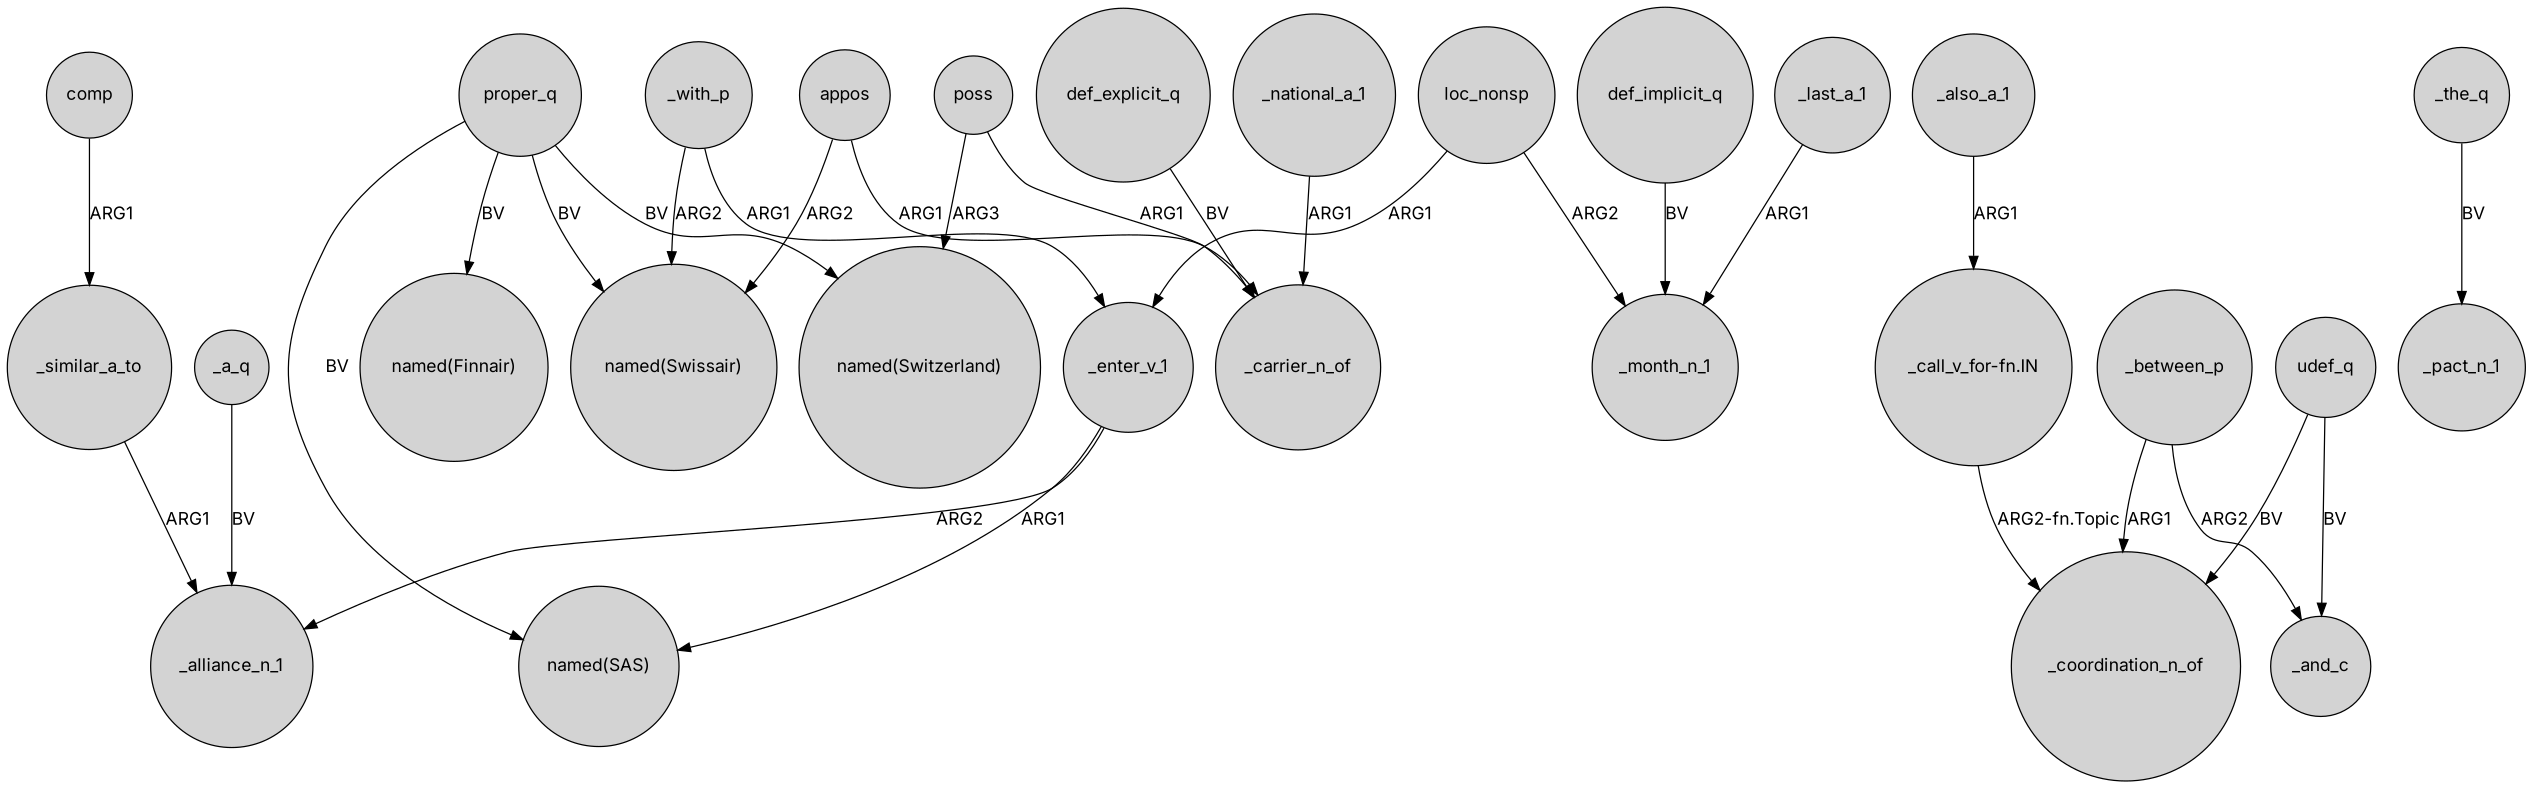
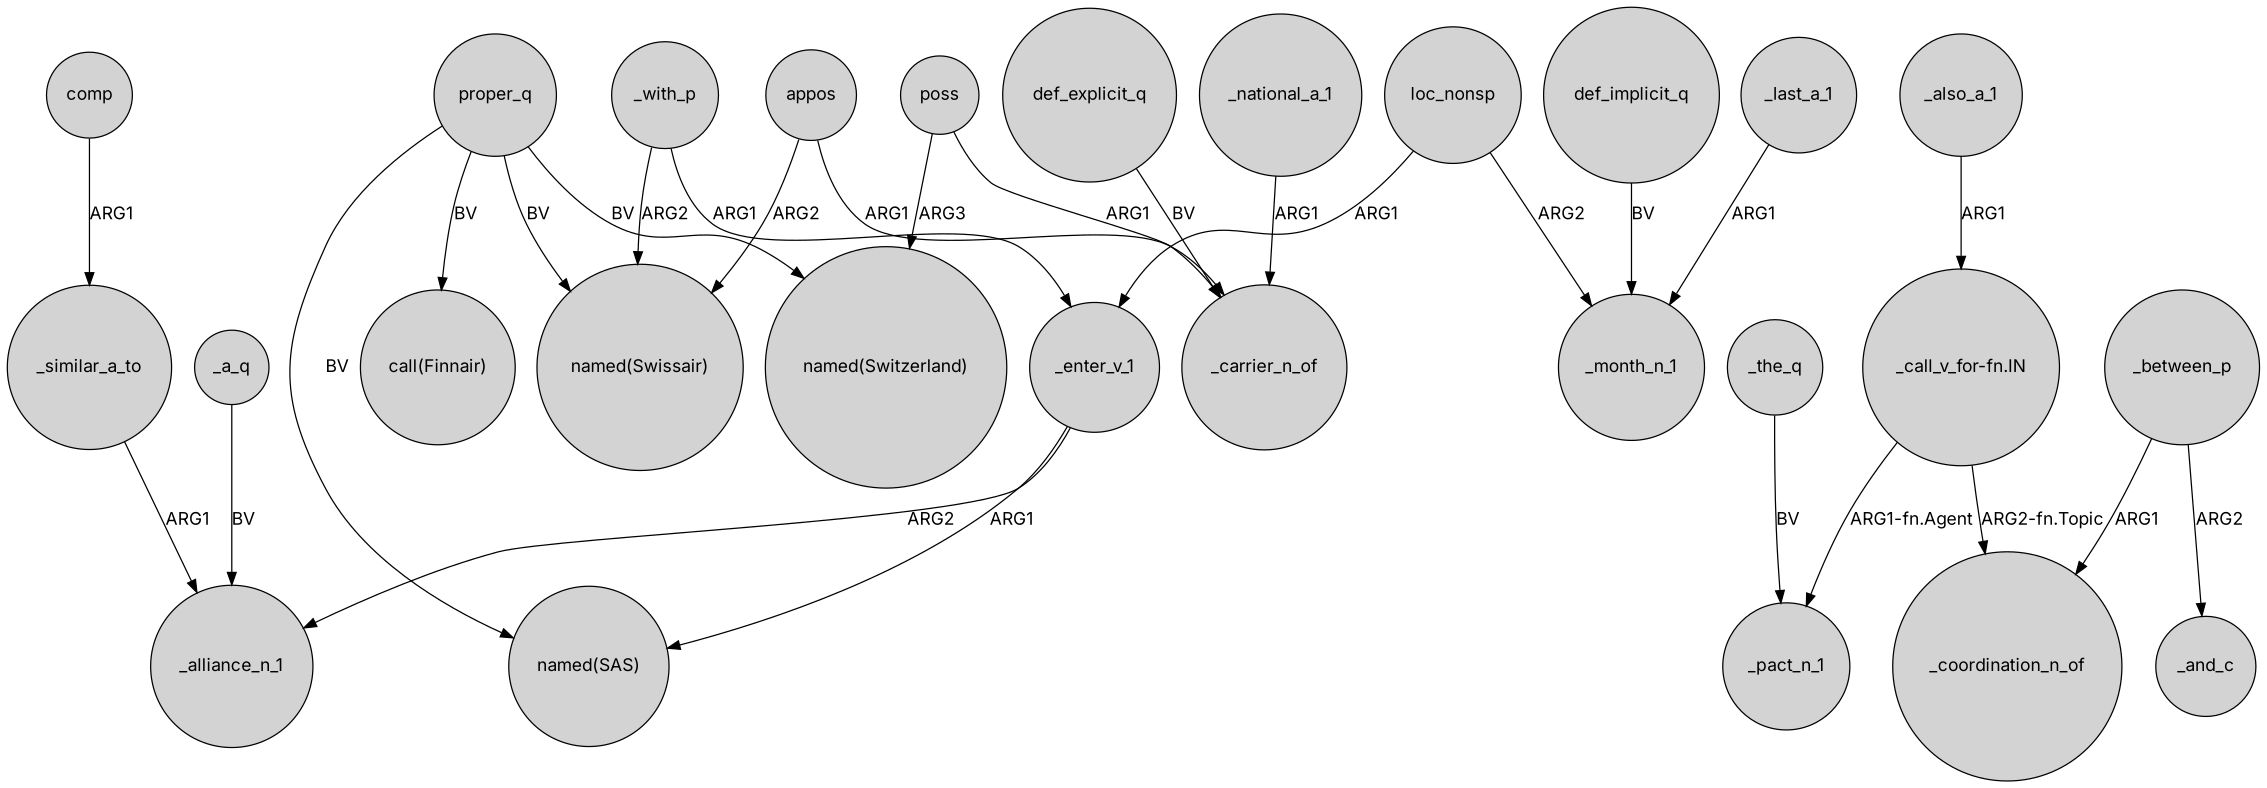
(454, 367) -> (438, 367)
(2326, 367) -> none
none -> (1848, 515)
